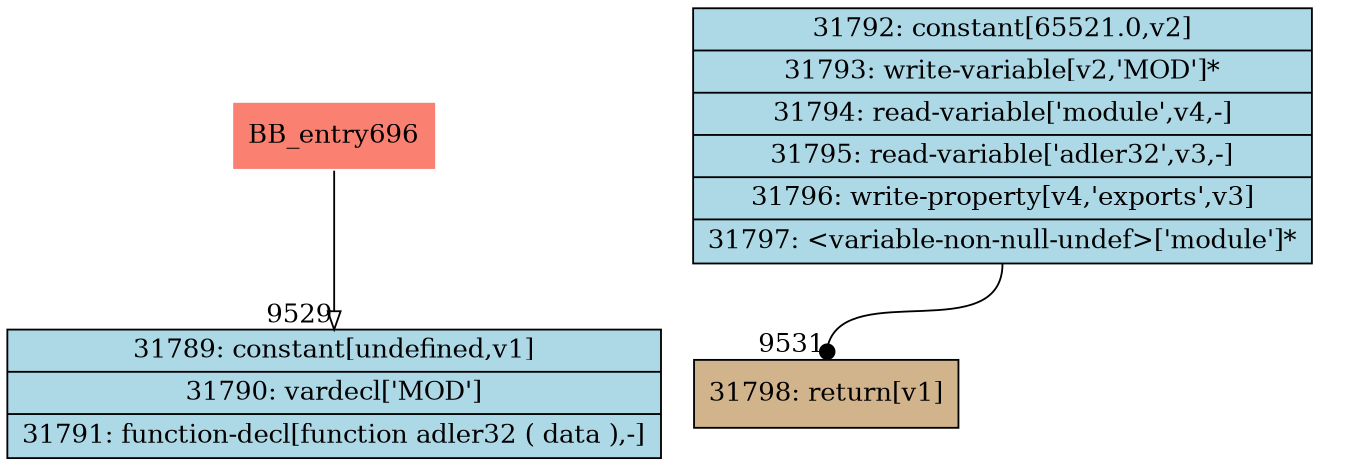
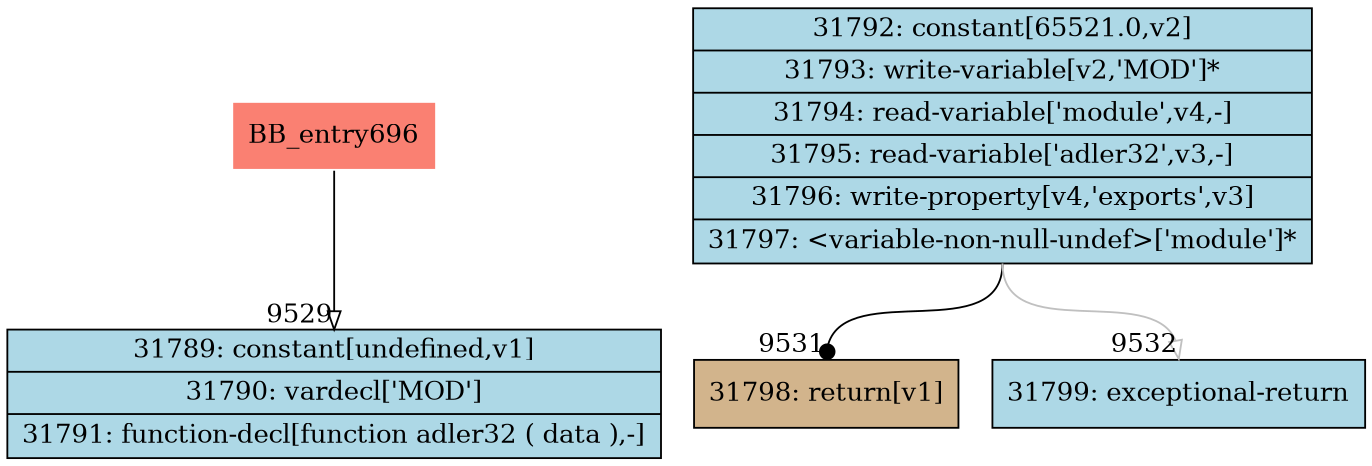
none -> (1179, 394)
